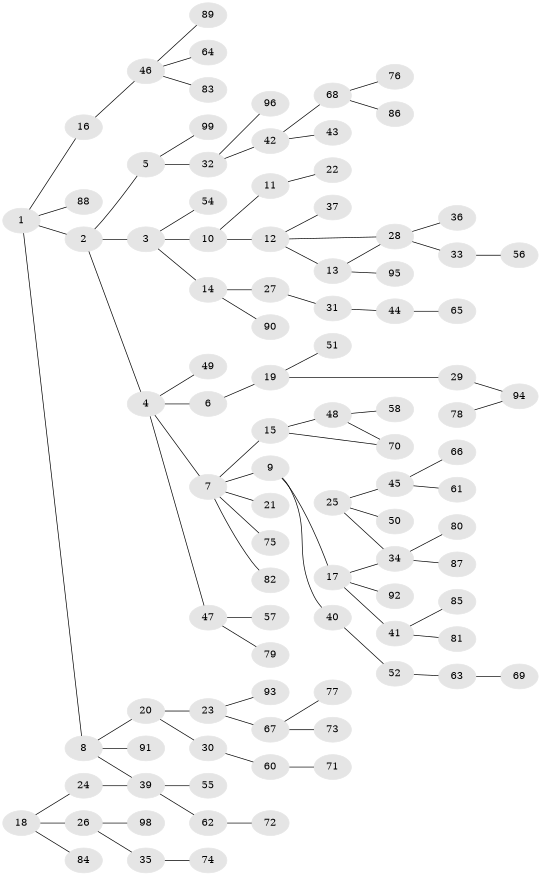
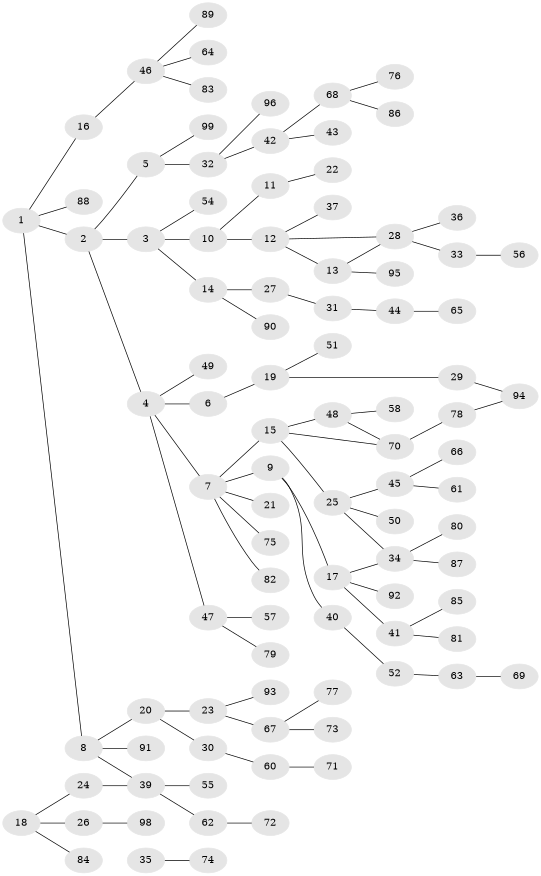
none -> (426, 431)
none -> (303, 466)
(115, 842) -> none
